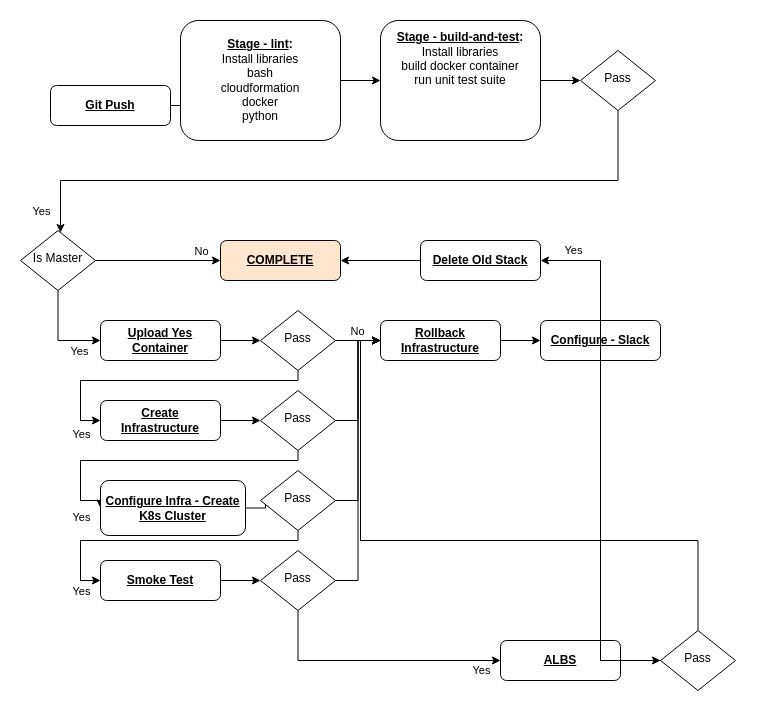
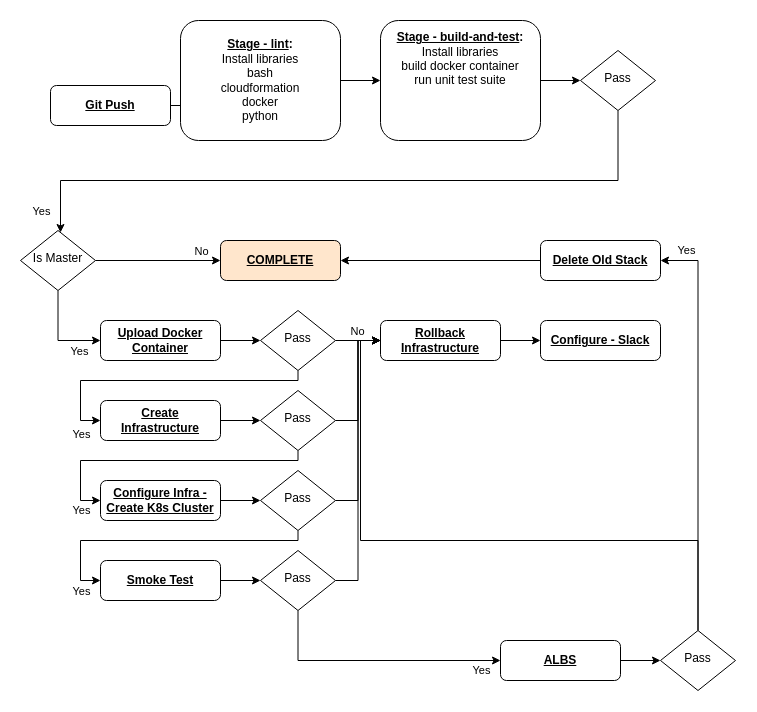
(481, 261) -> (601, 261)
(161, 341) -> (161, 341)
(173, 508) -> (161, 501)
